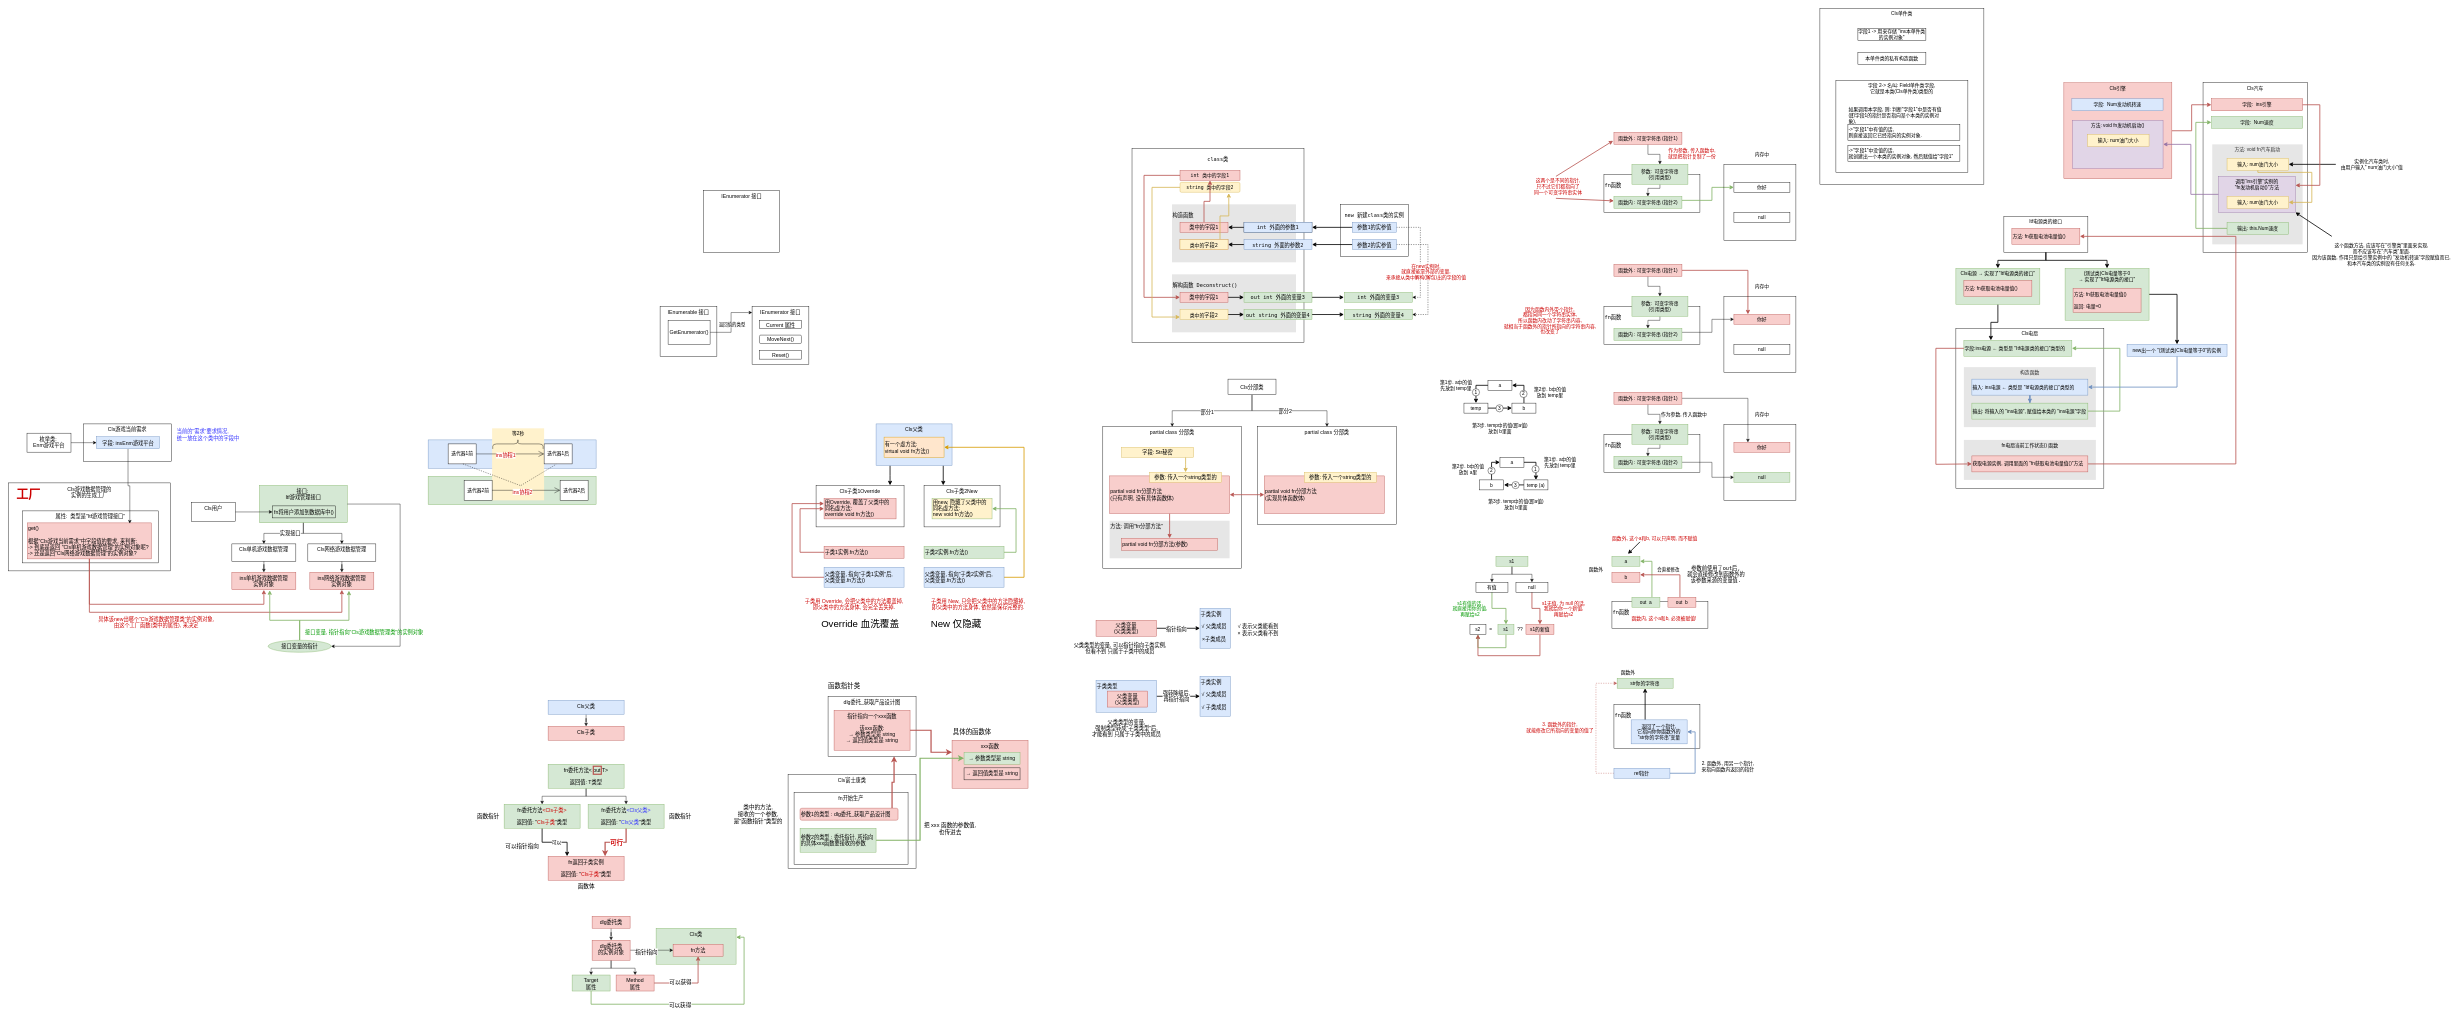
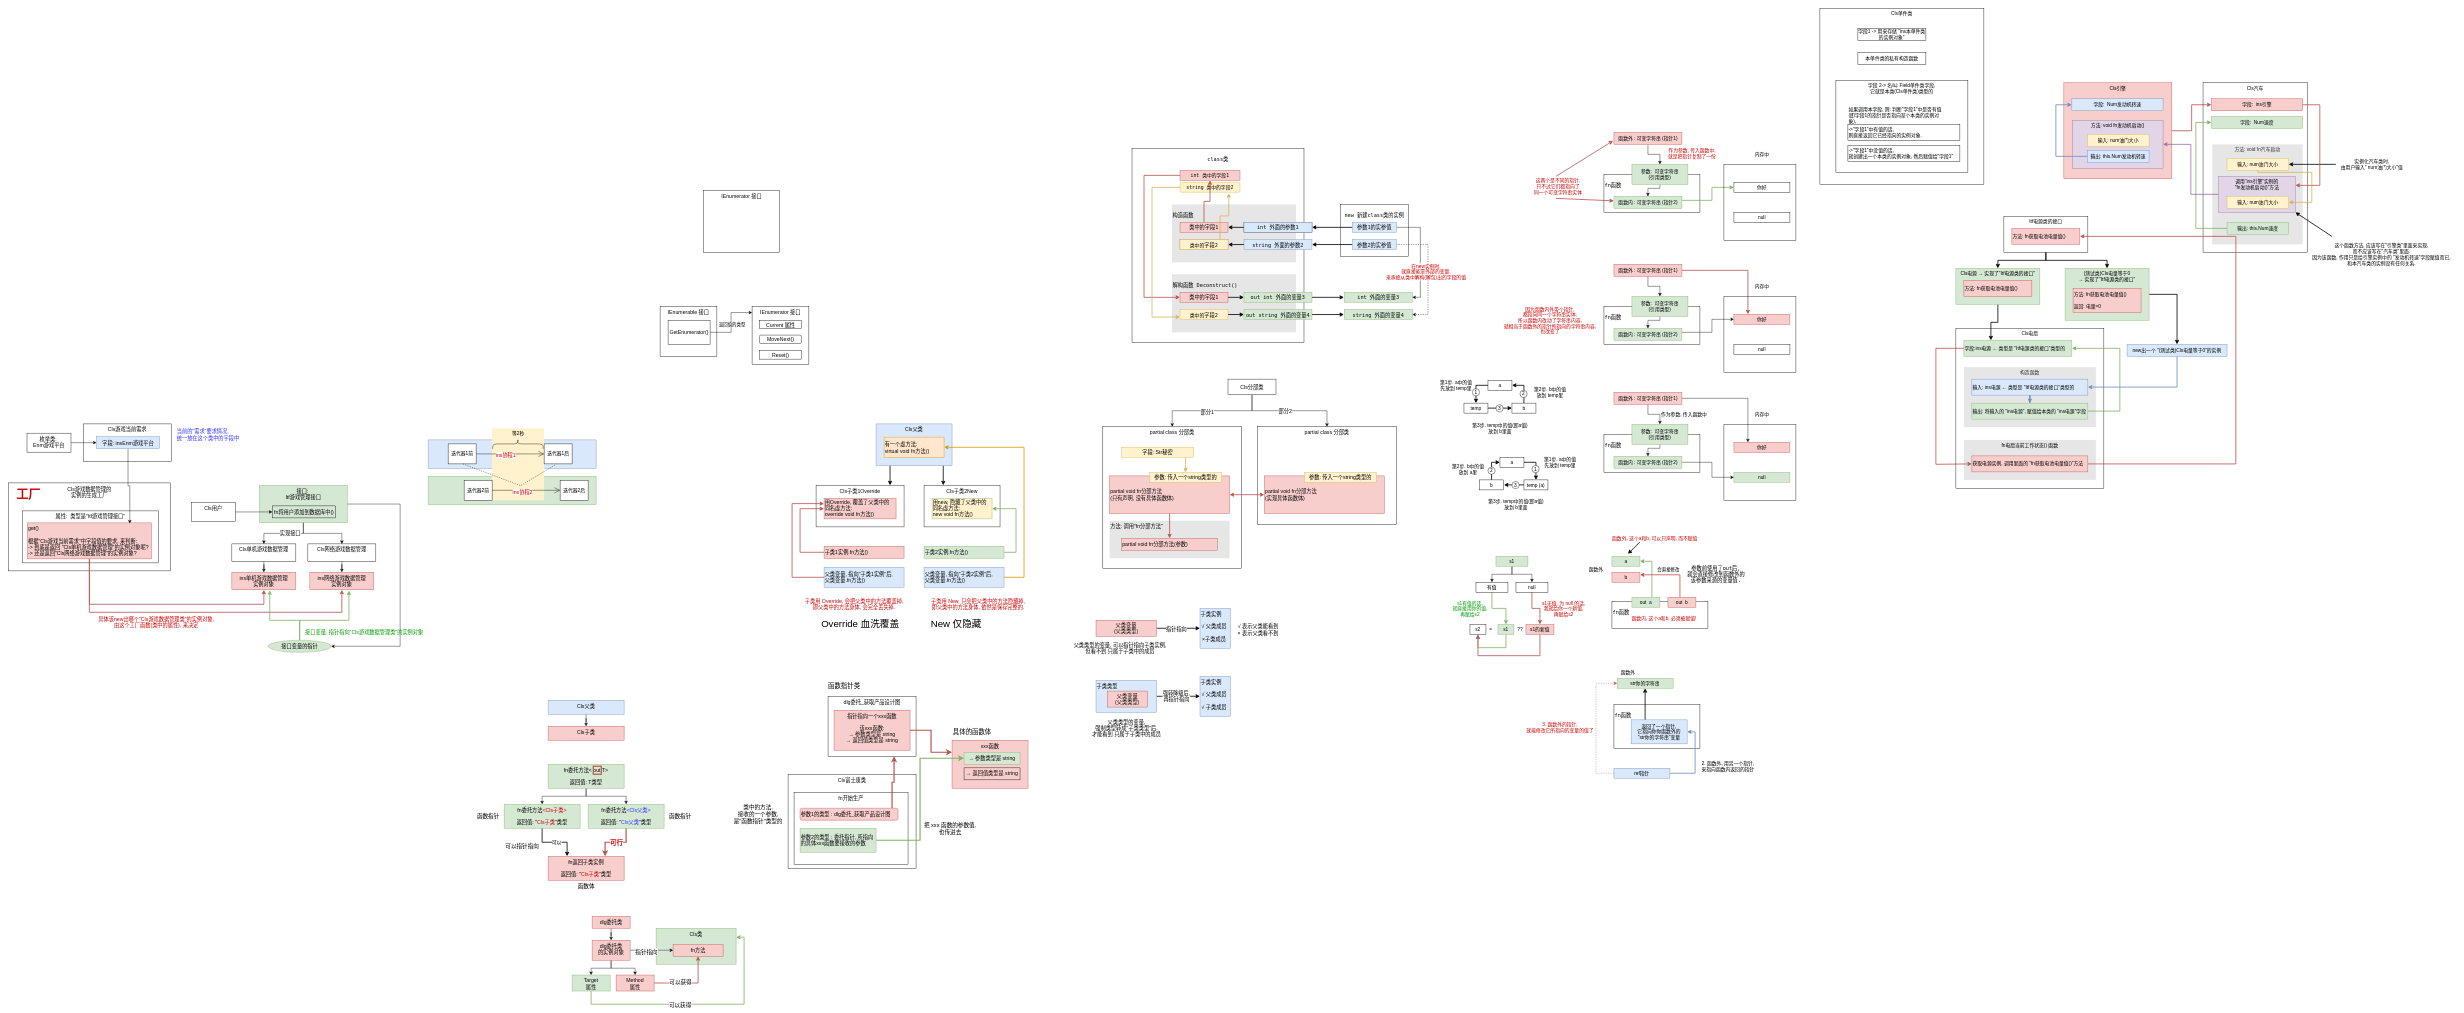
none -> (2056, 140)
none -> (2119, 156)
(1421, 233) -> (1421, 233)
